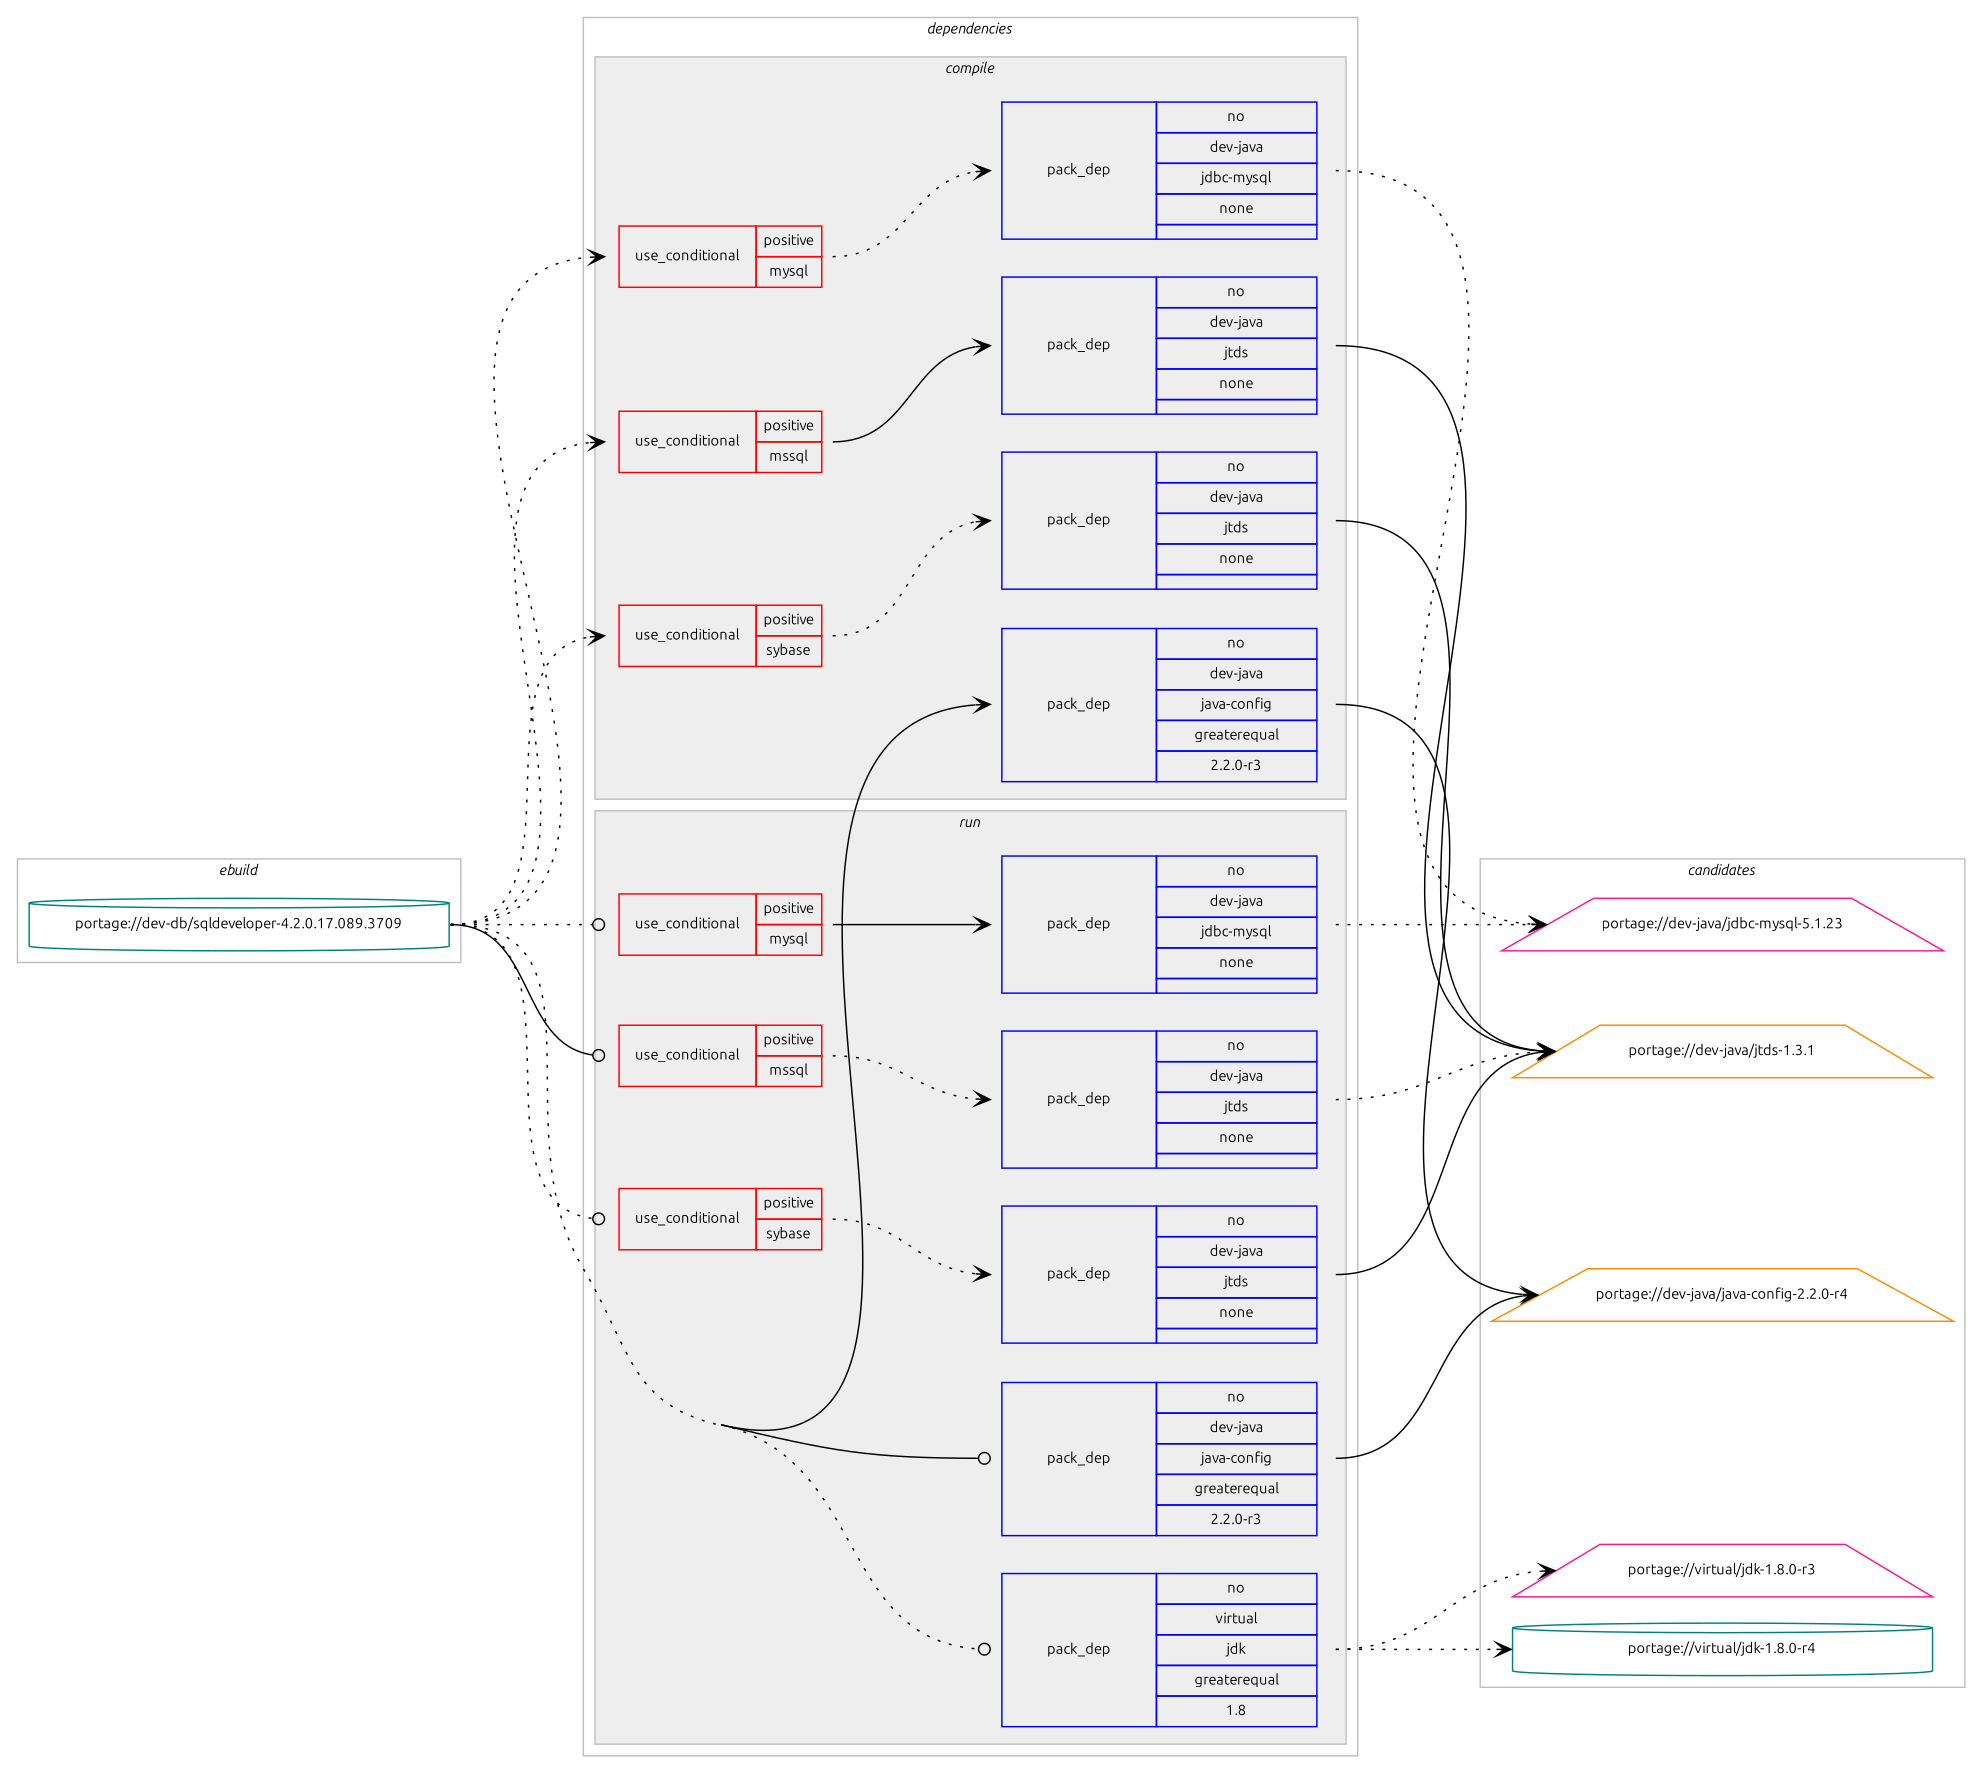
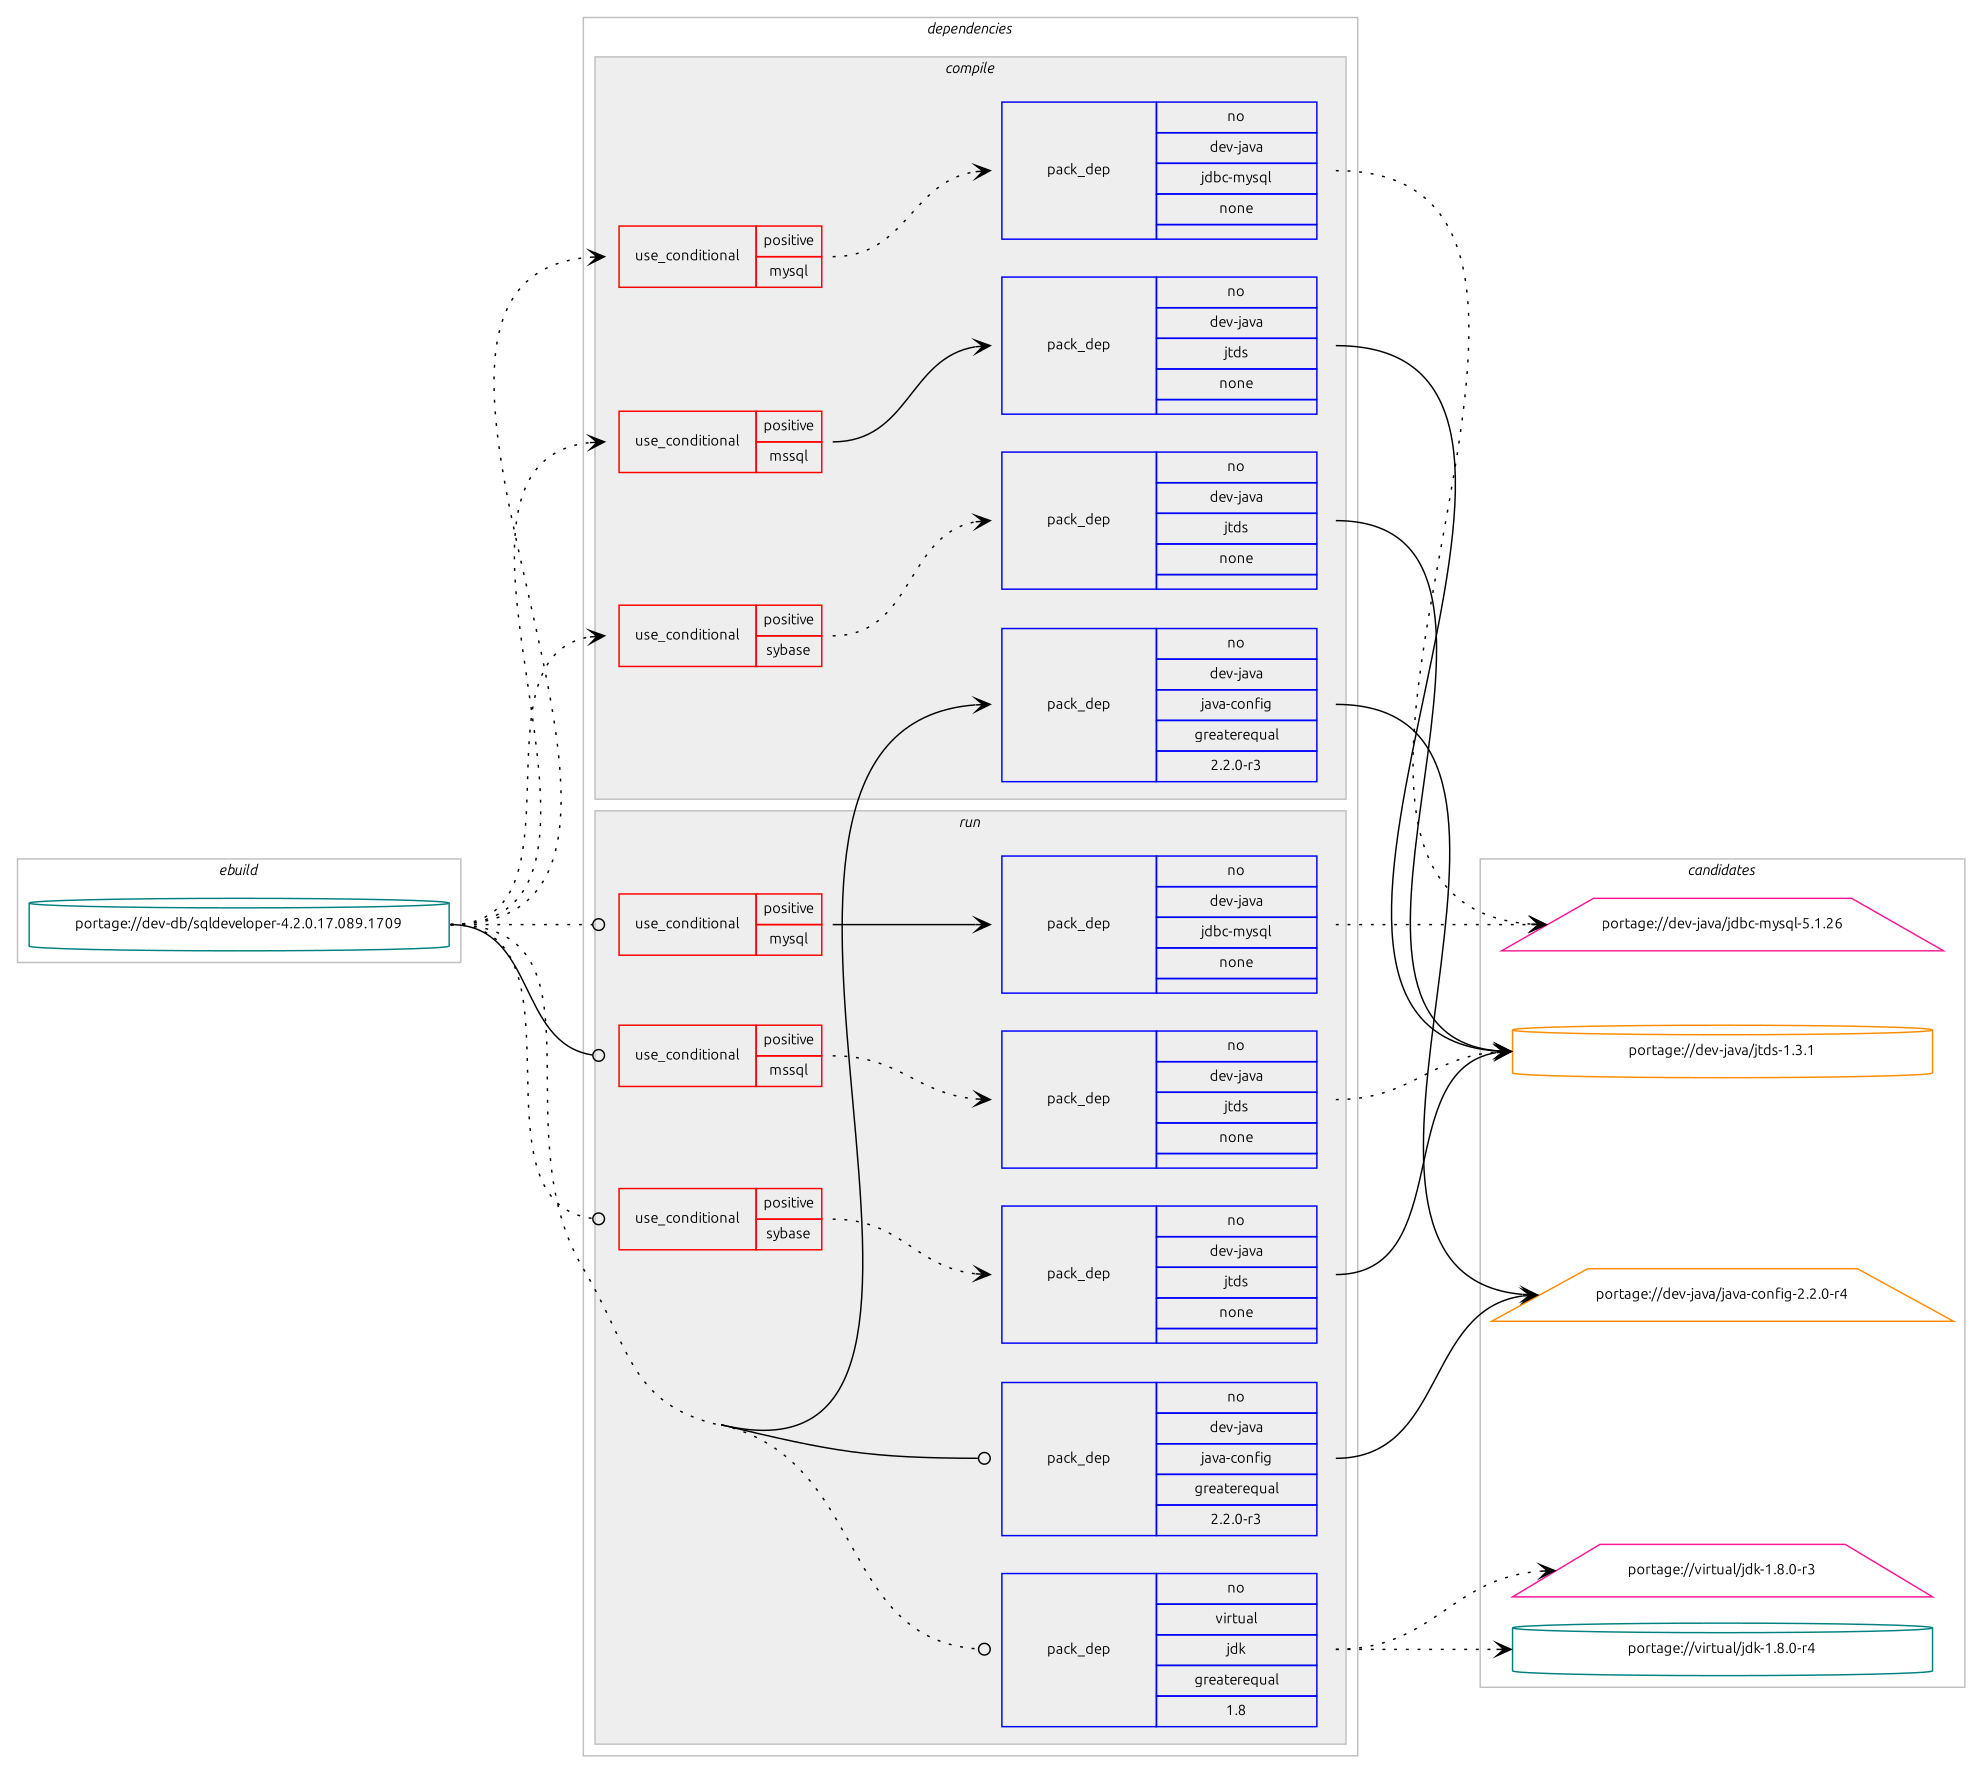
(239, 925) -> (239, 925)
(1723, 925) -> (1723, 925)
(1723, 1051) -> (1723, 1051)
